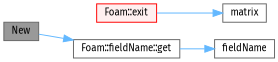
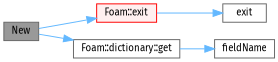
(245, 13) -> (245, 13)
none -> (63, 24)
(127, 49) -> (127, 49)
